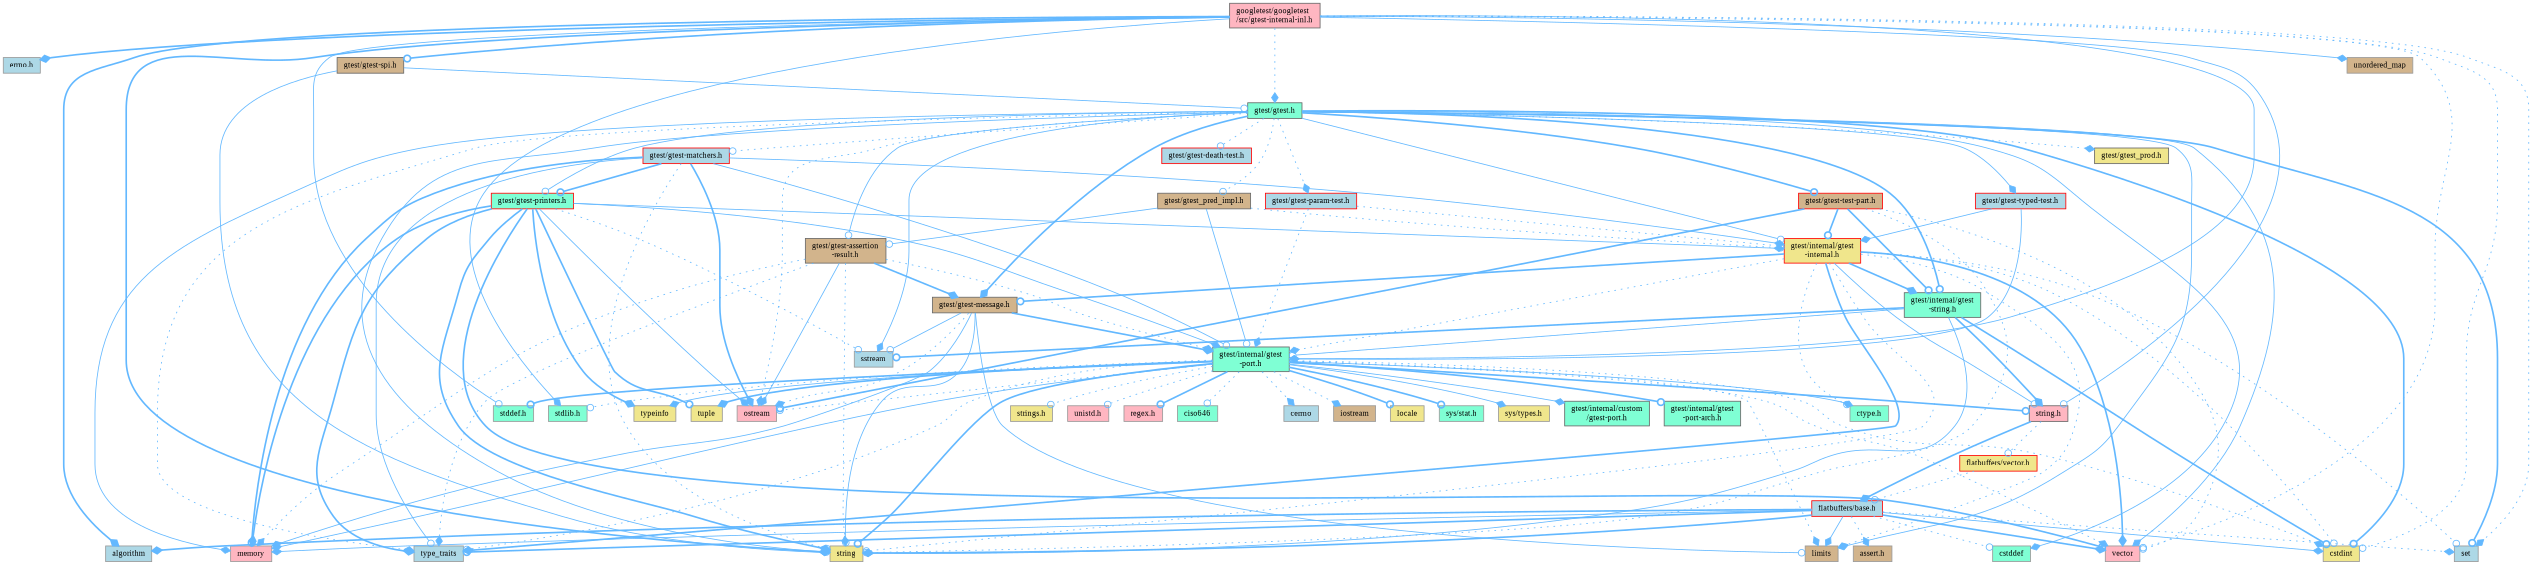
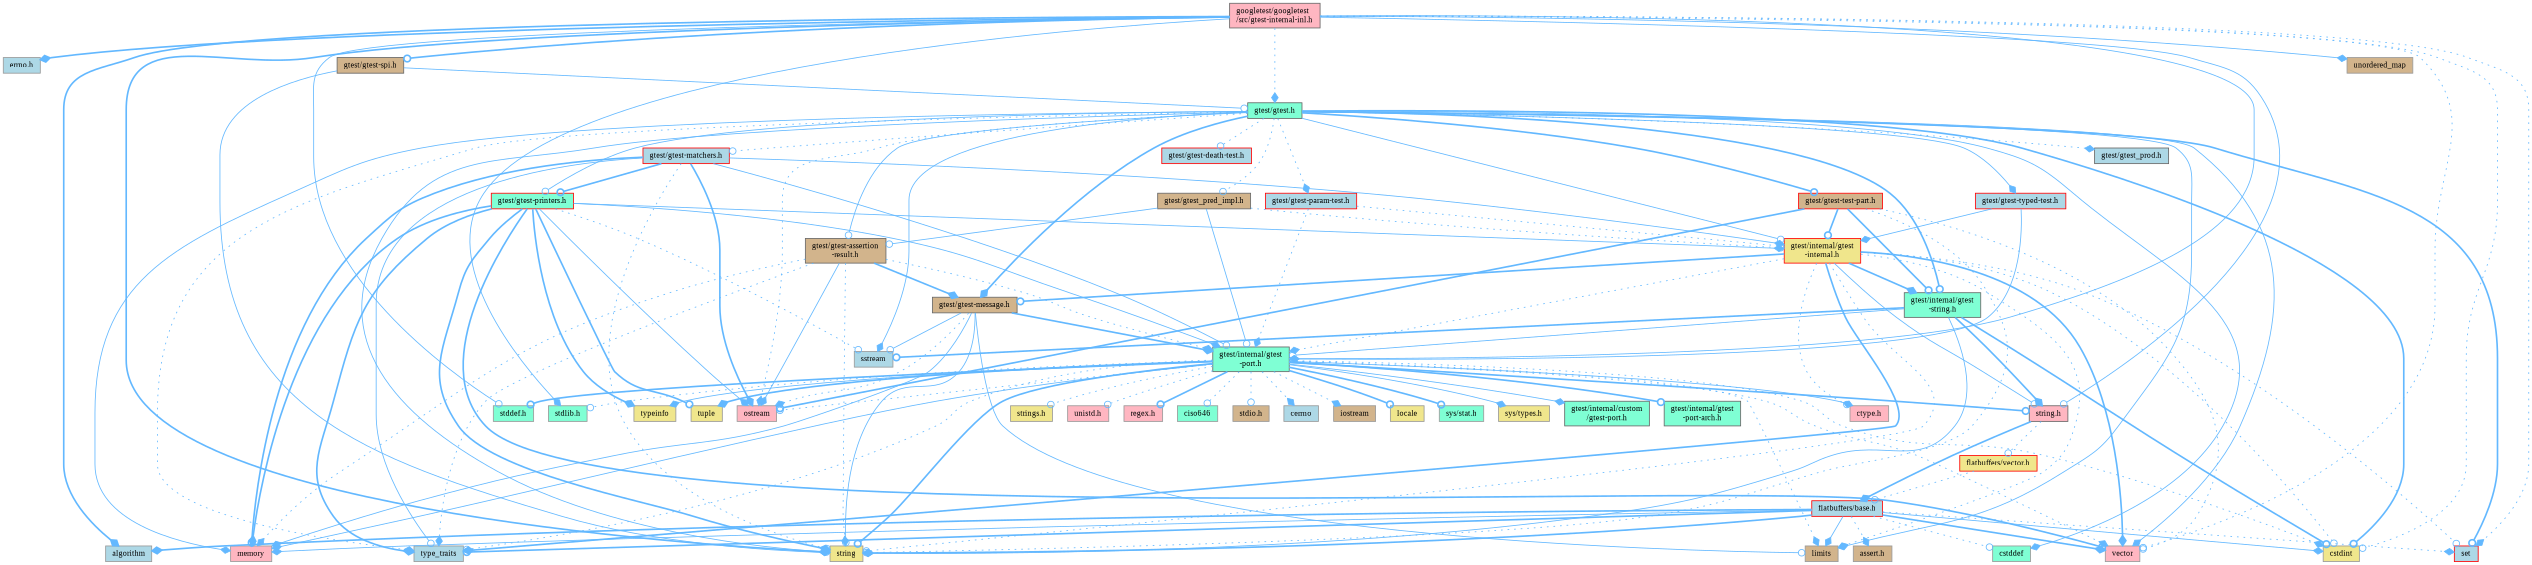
(2132, 156) -> (2132, 156)
none -> (1251, 414)
(1869, 414) -> (1869, 414)
(2466, 554) -> (2466, 554)
